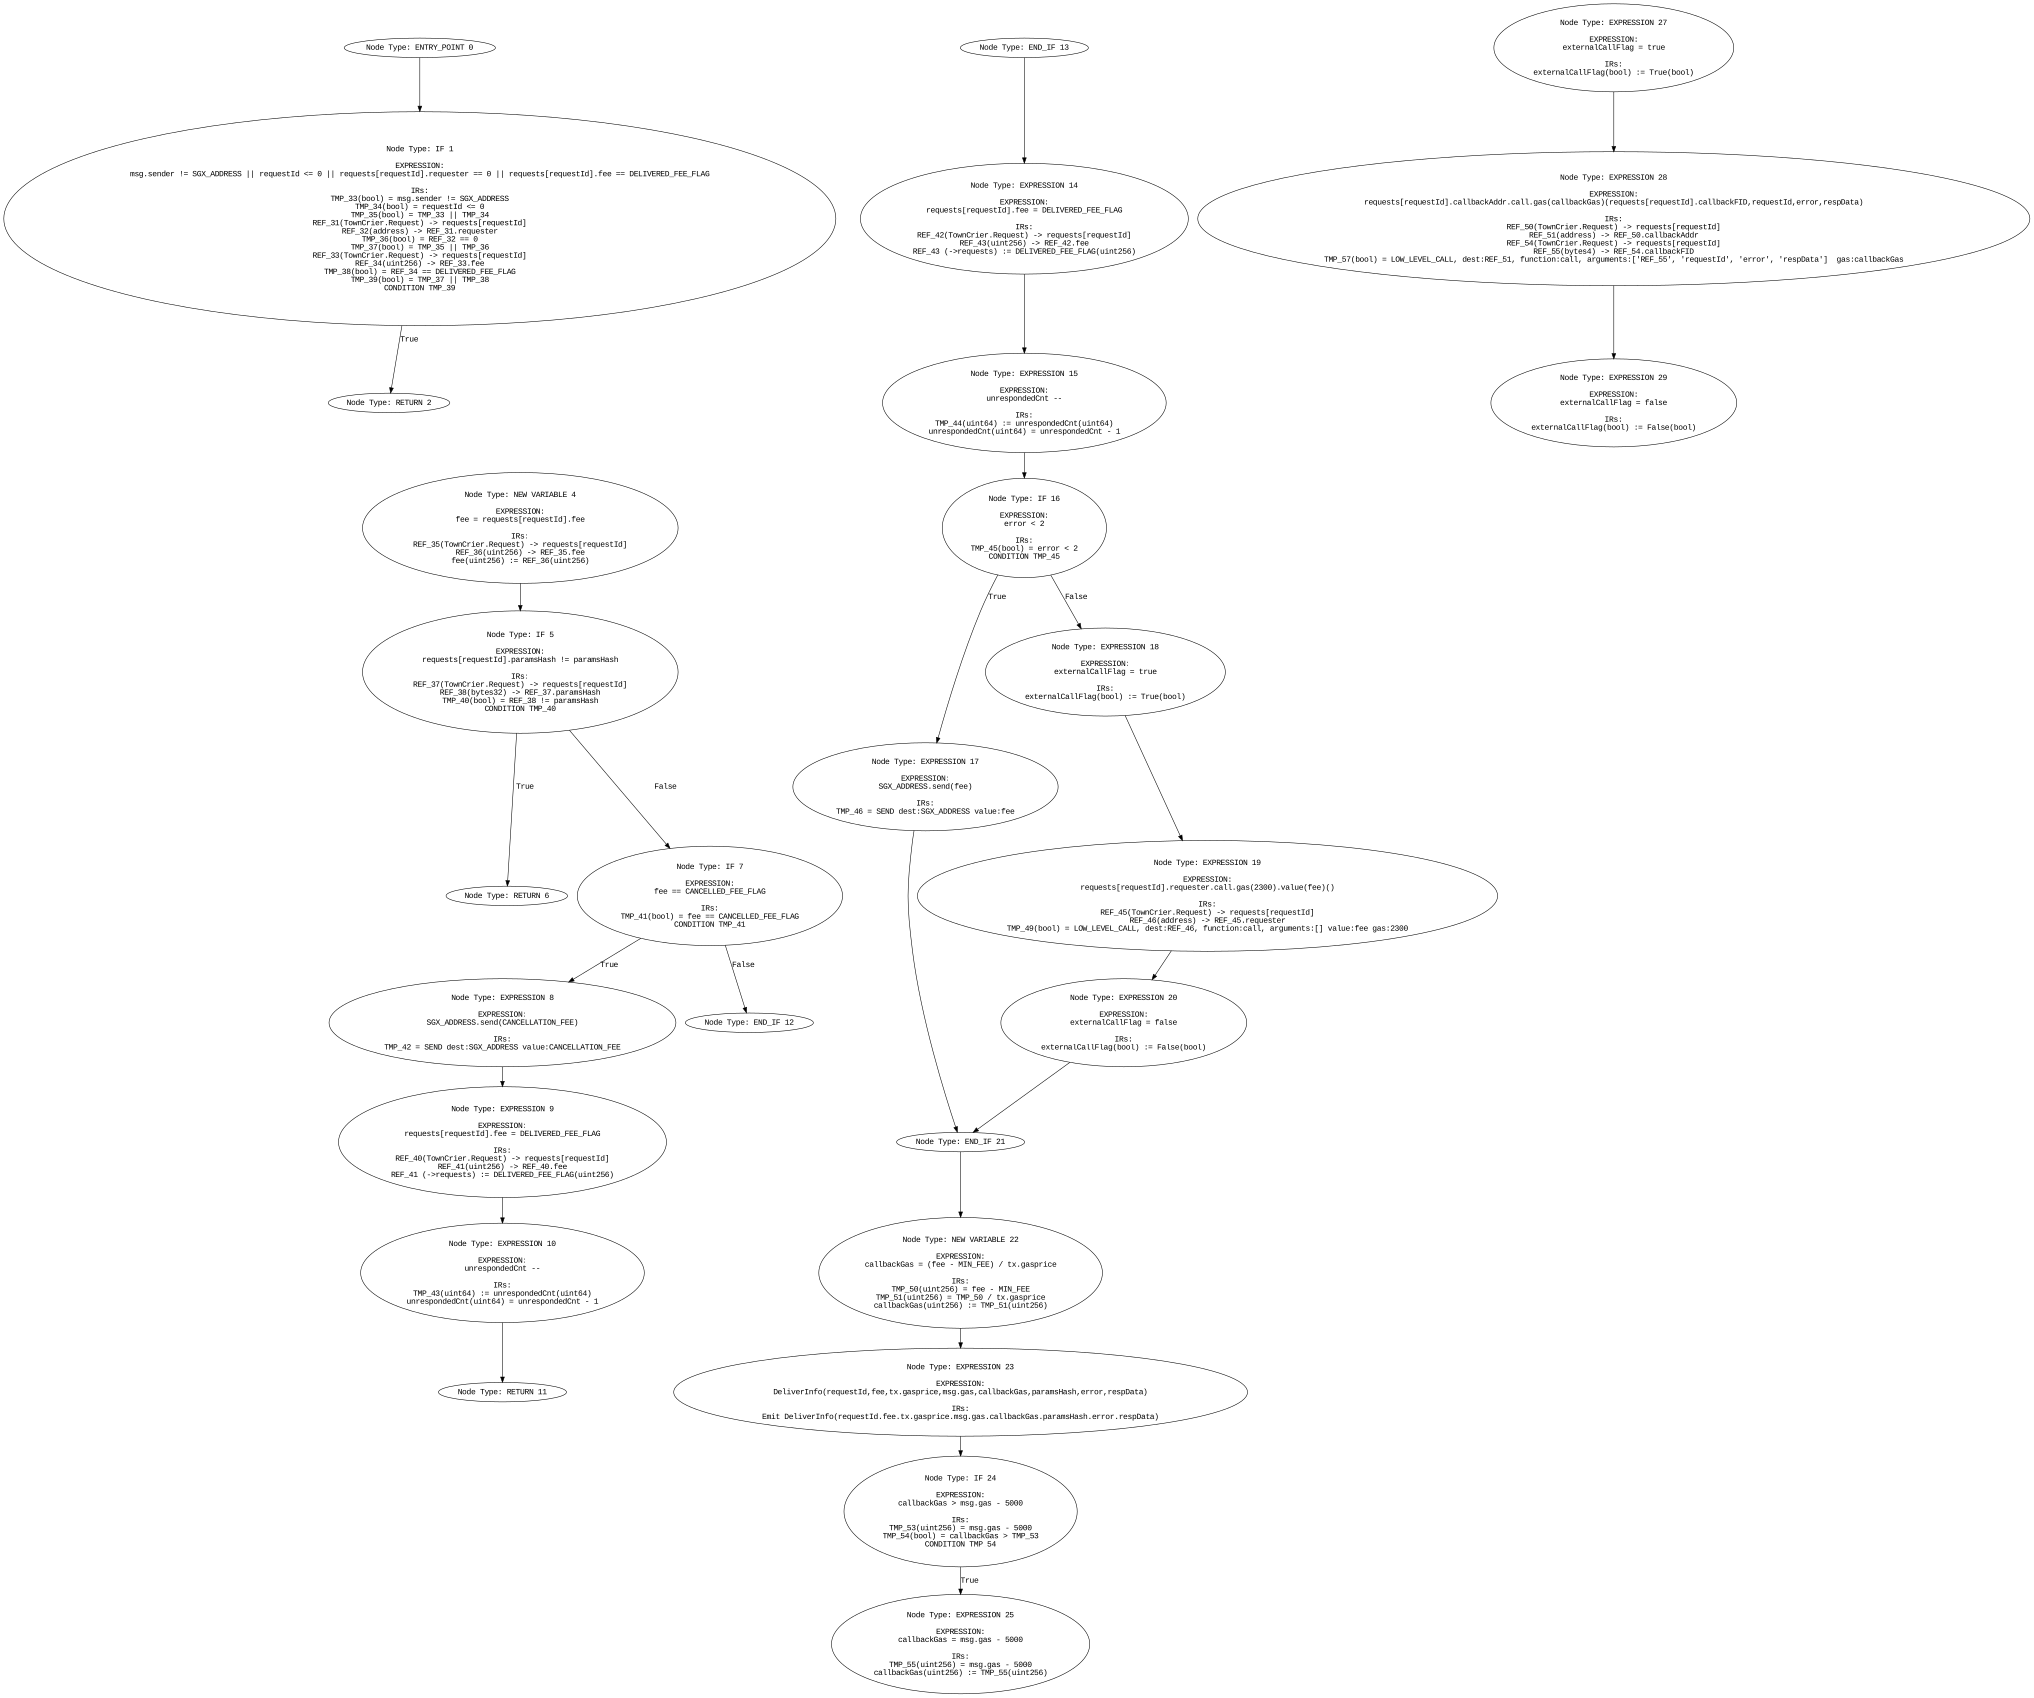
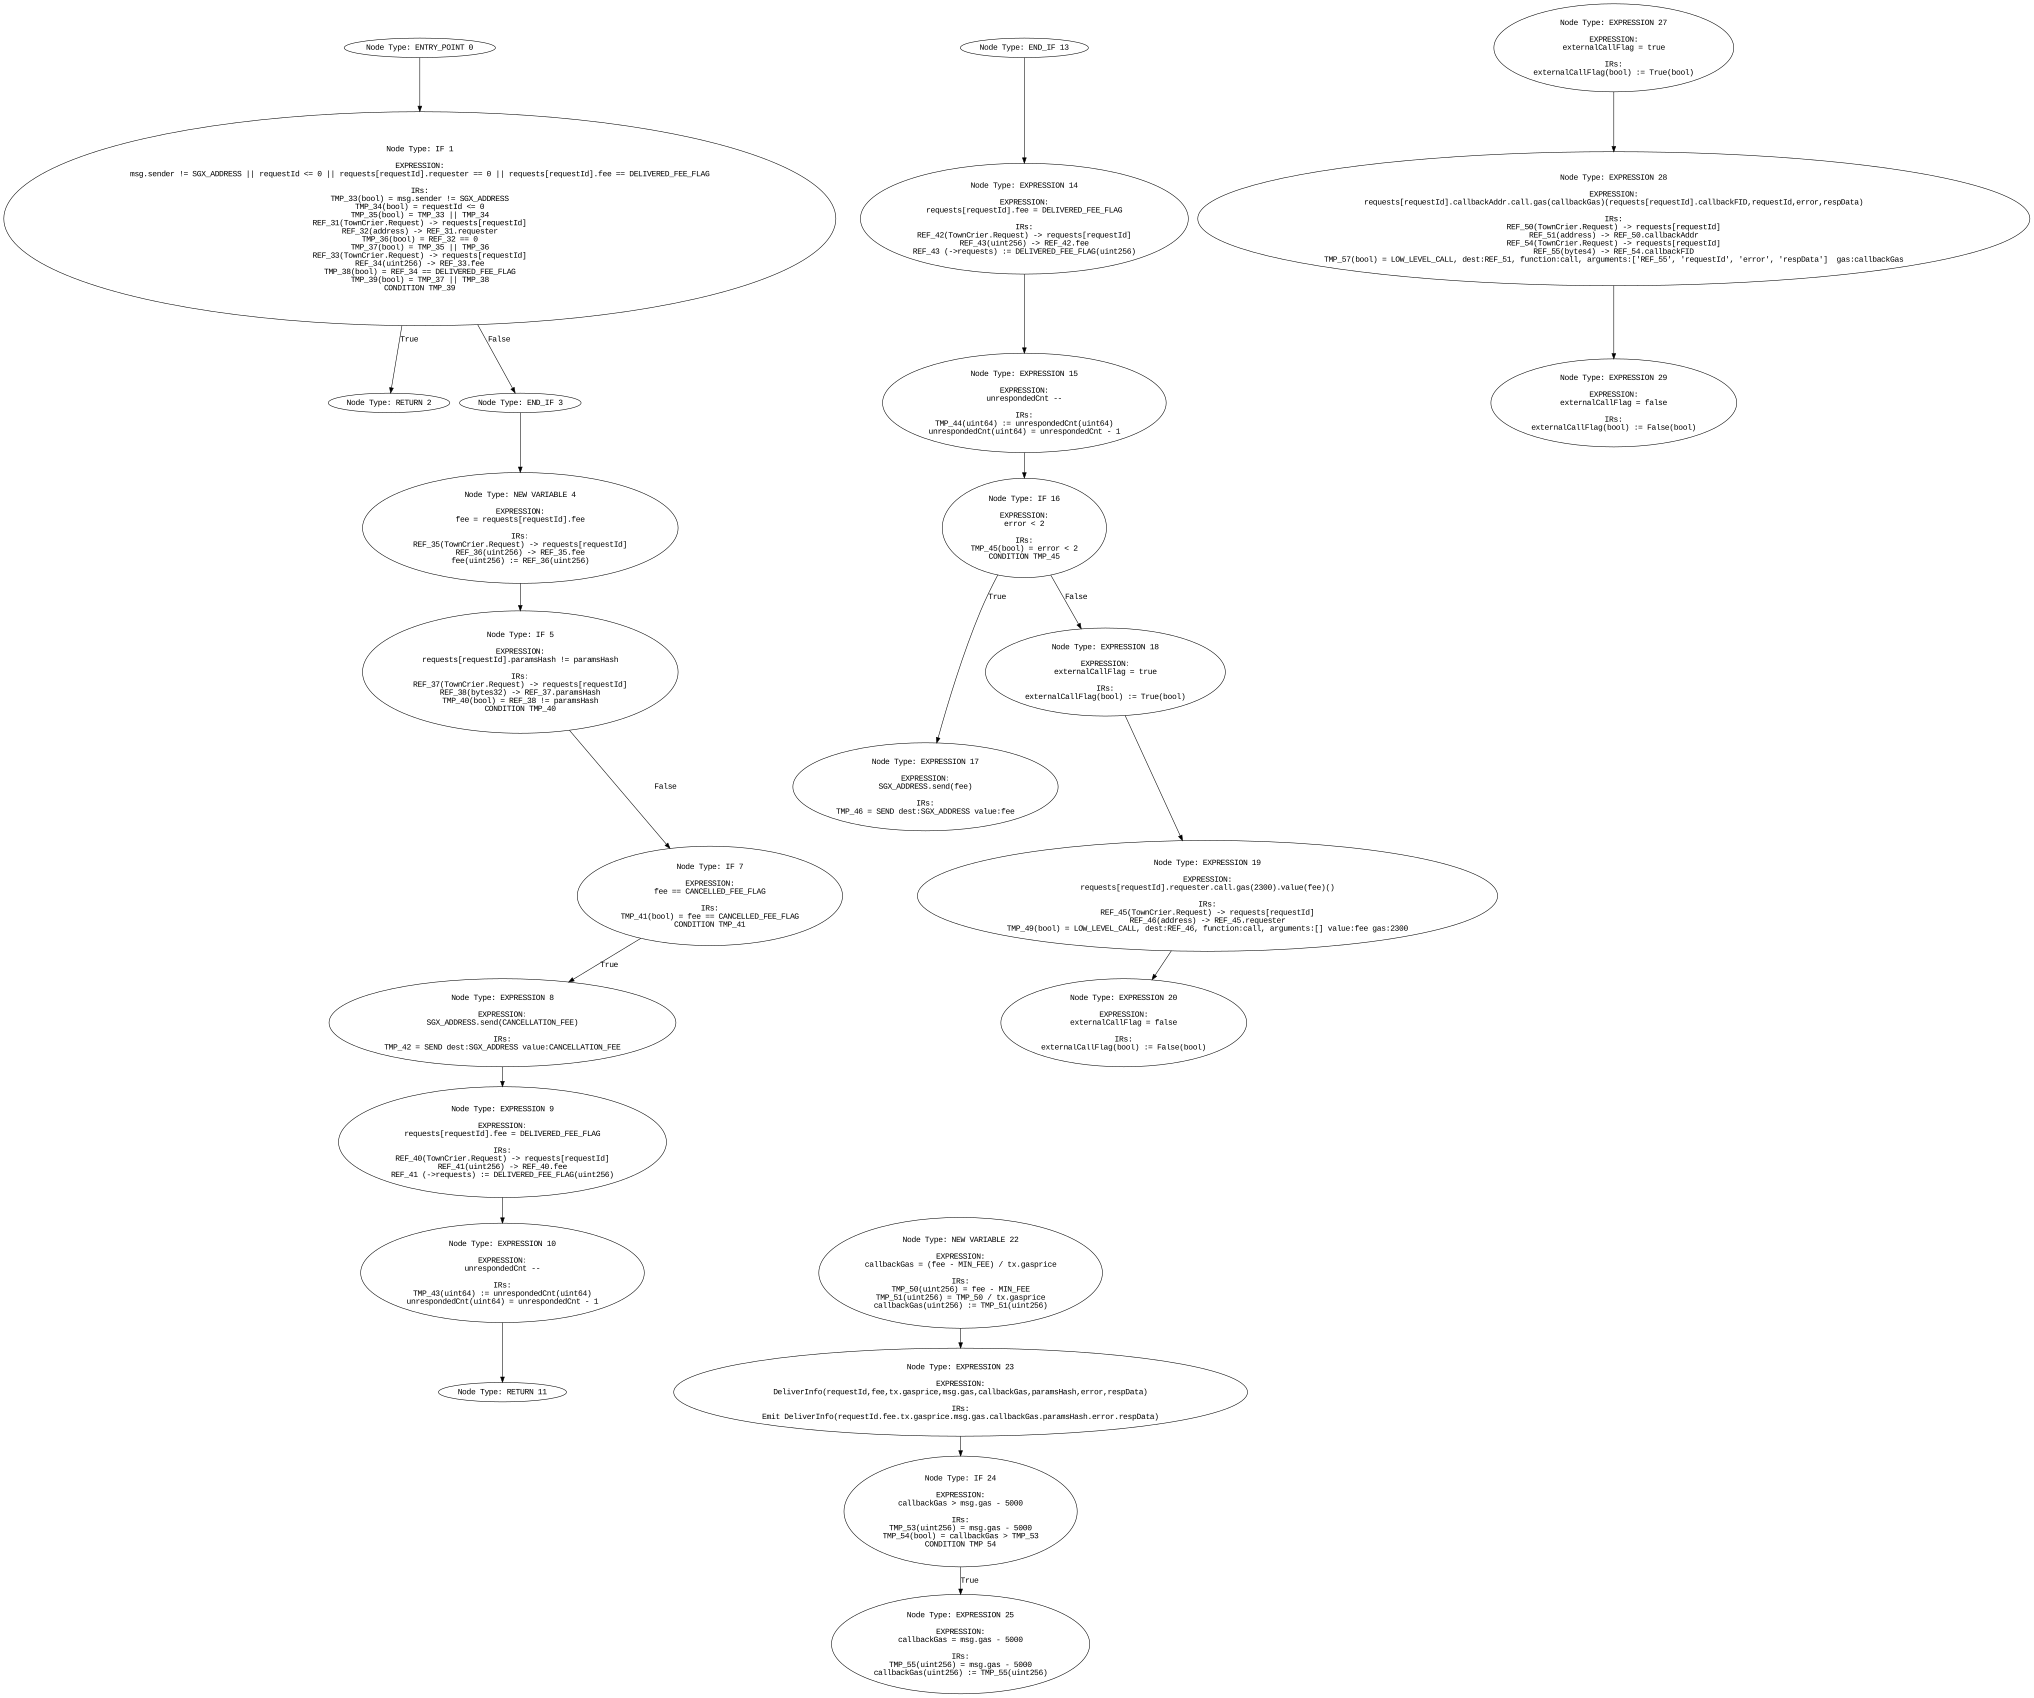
none -> (520, 403)
(507, 896) -> none
(749, 1023) -> none
(961, 1142) -> none
